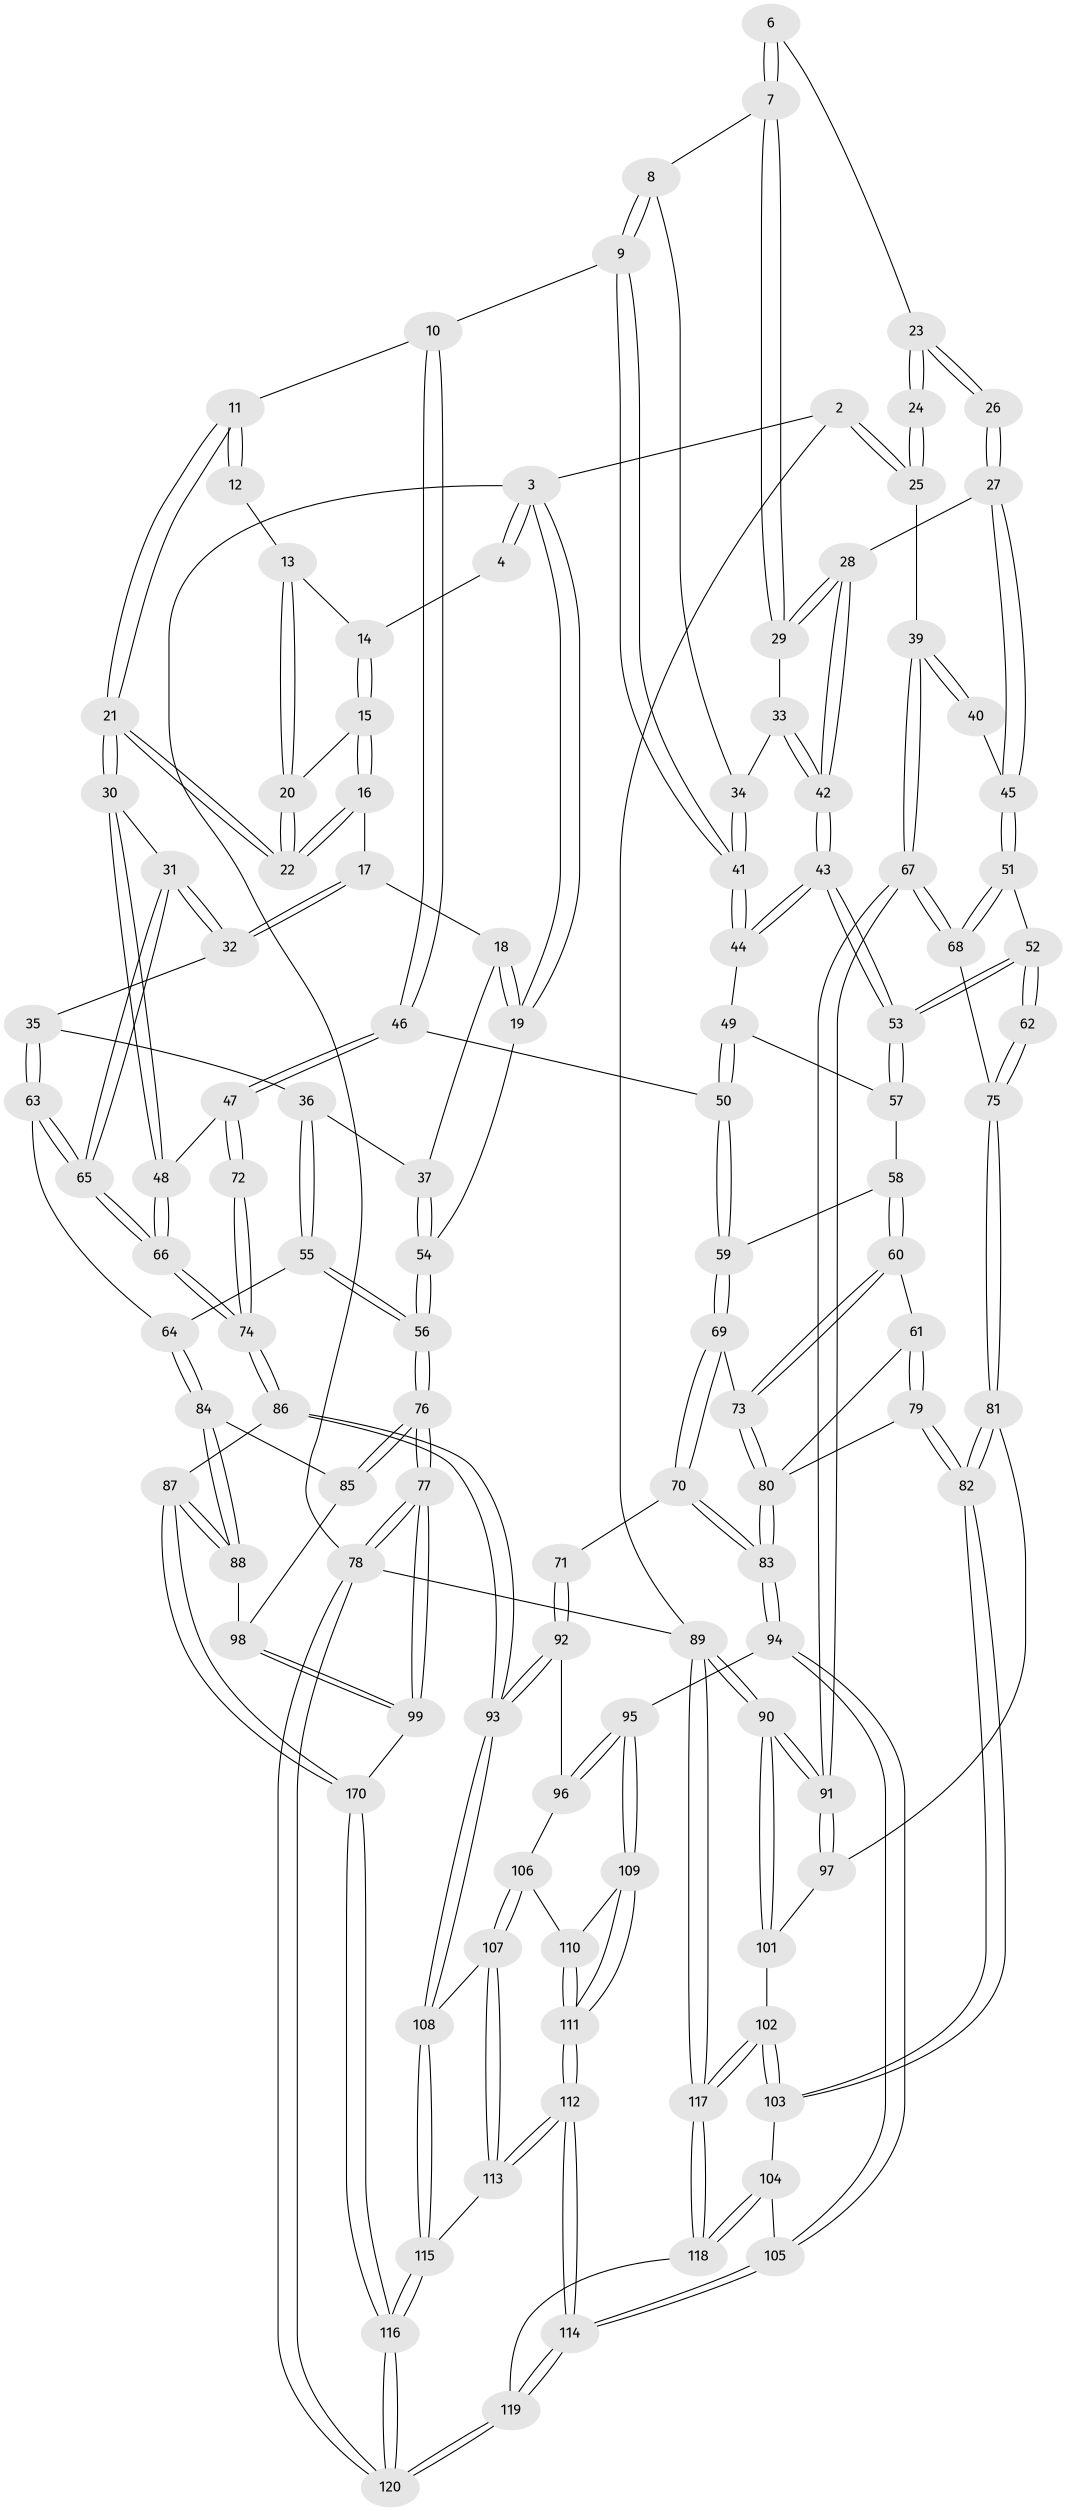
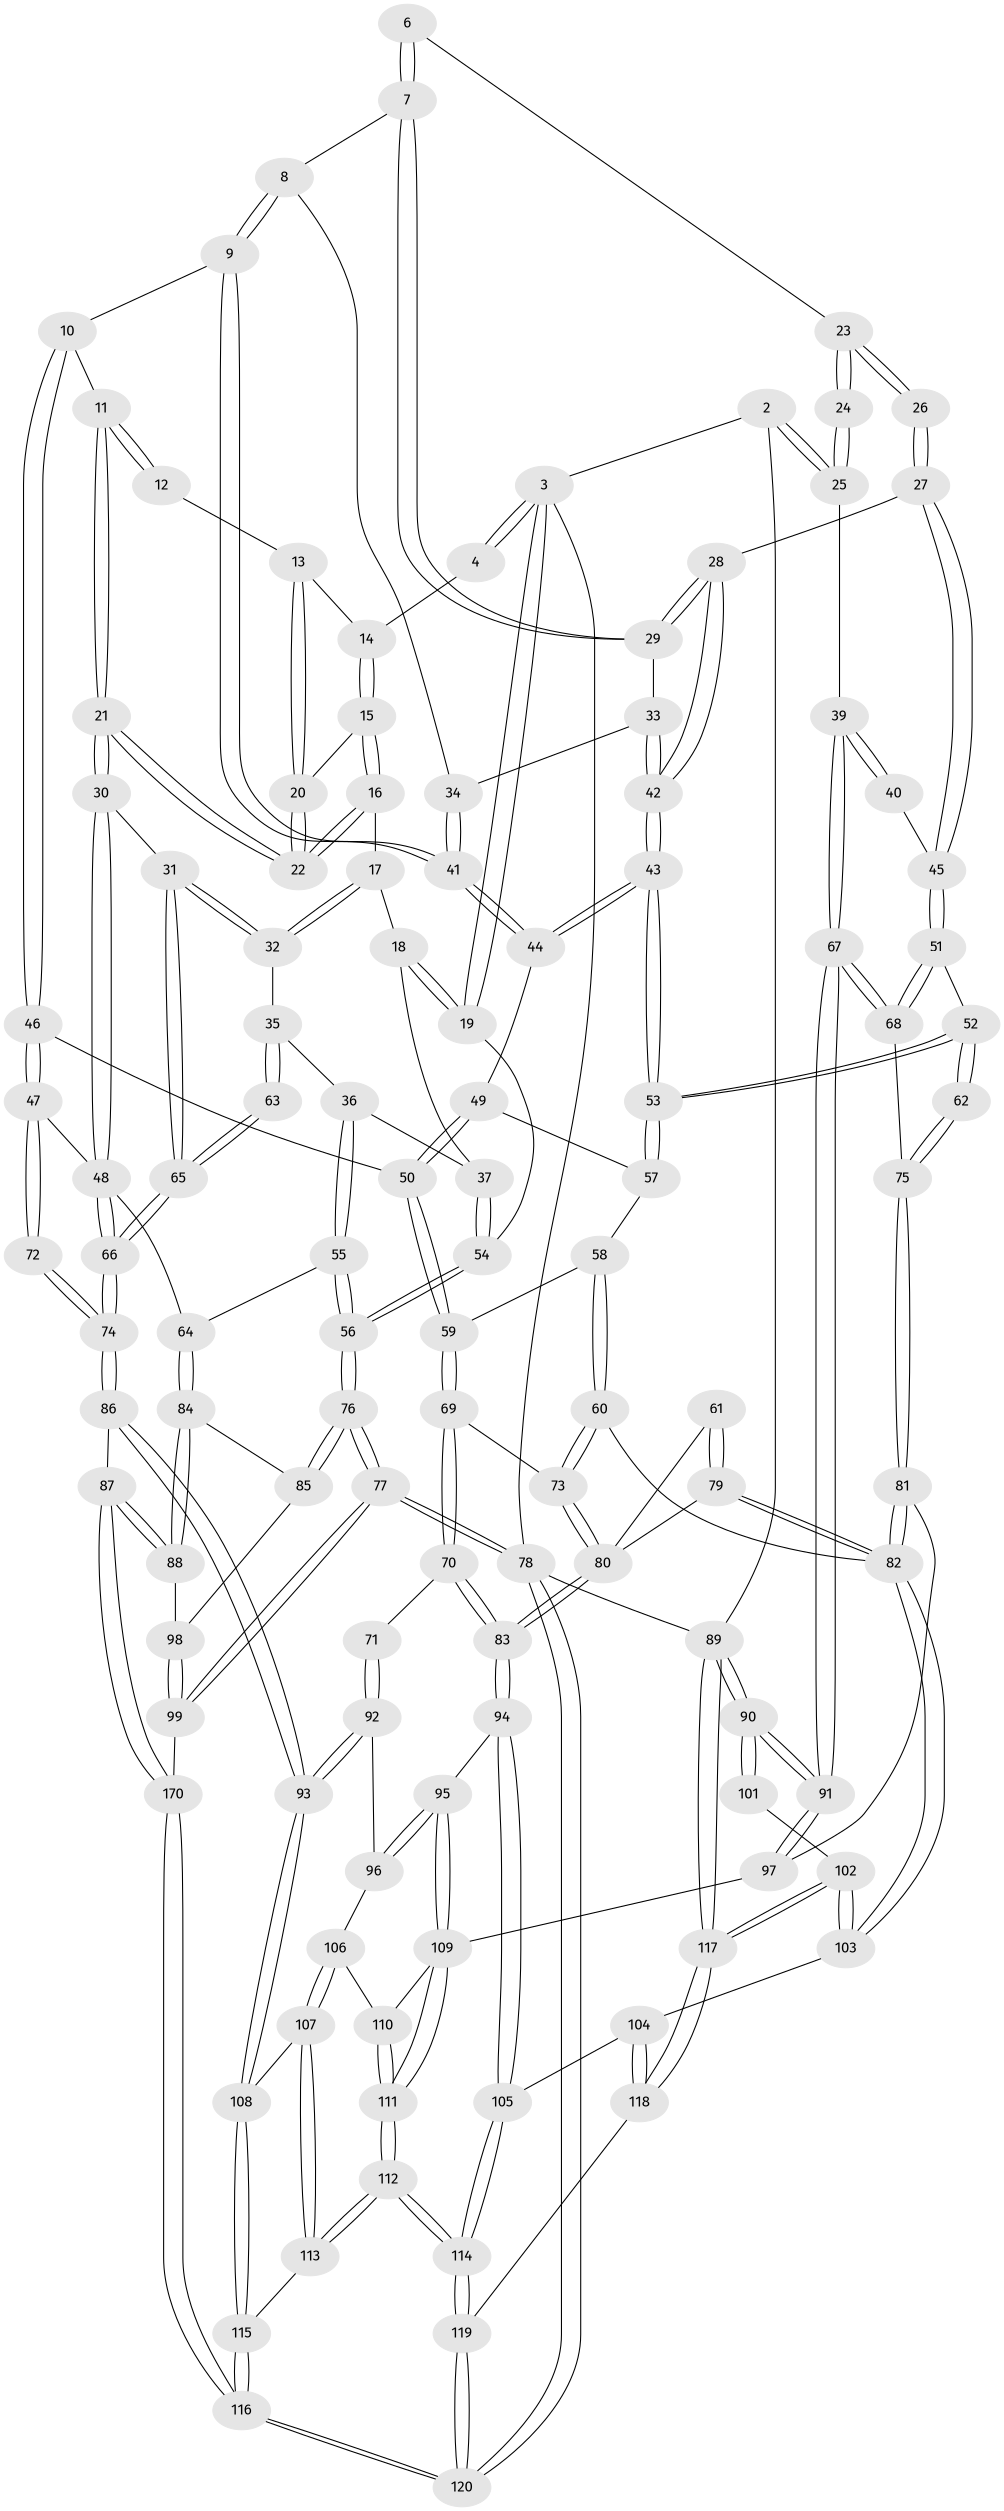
(67, 1233) -> (156, 1250)
(906, 1294) -> (719, 1527)
(797, 1910) -> (606, 1910)
